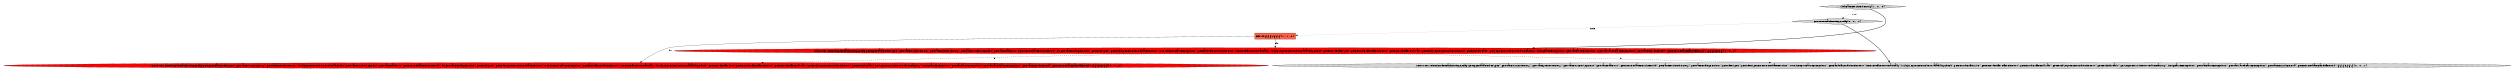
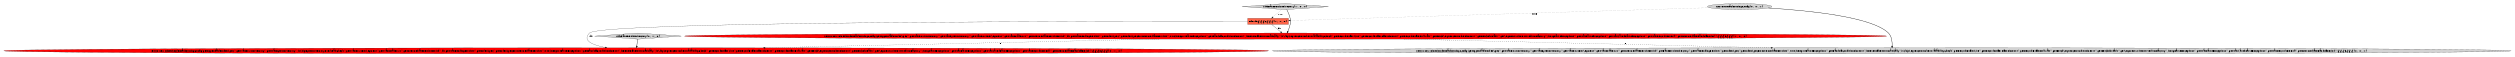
(1851, 14) -> (1277, 13)
(1837, 21) -> (1740, 7)
none -> (638, 36)
